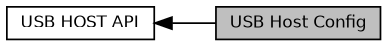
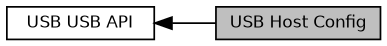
(81, 23) -> (81, 23)
